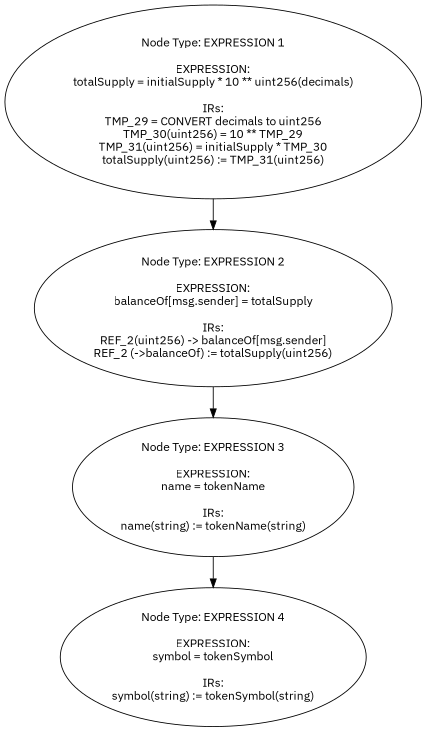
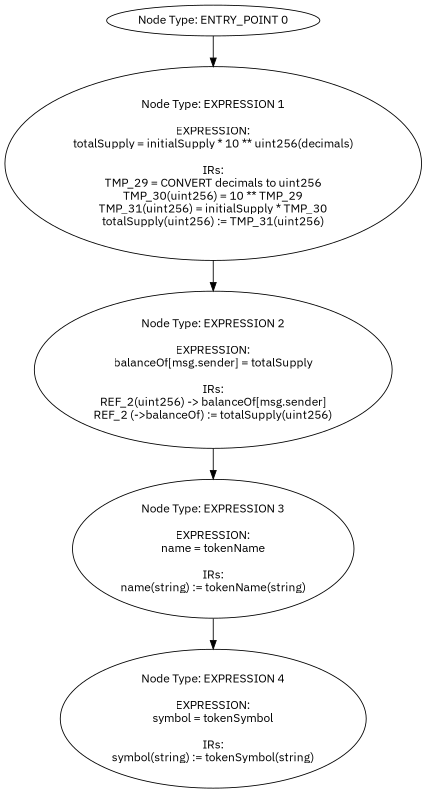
none -> (213, 21)
